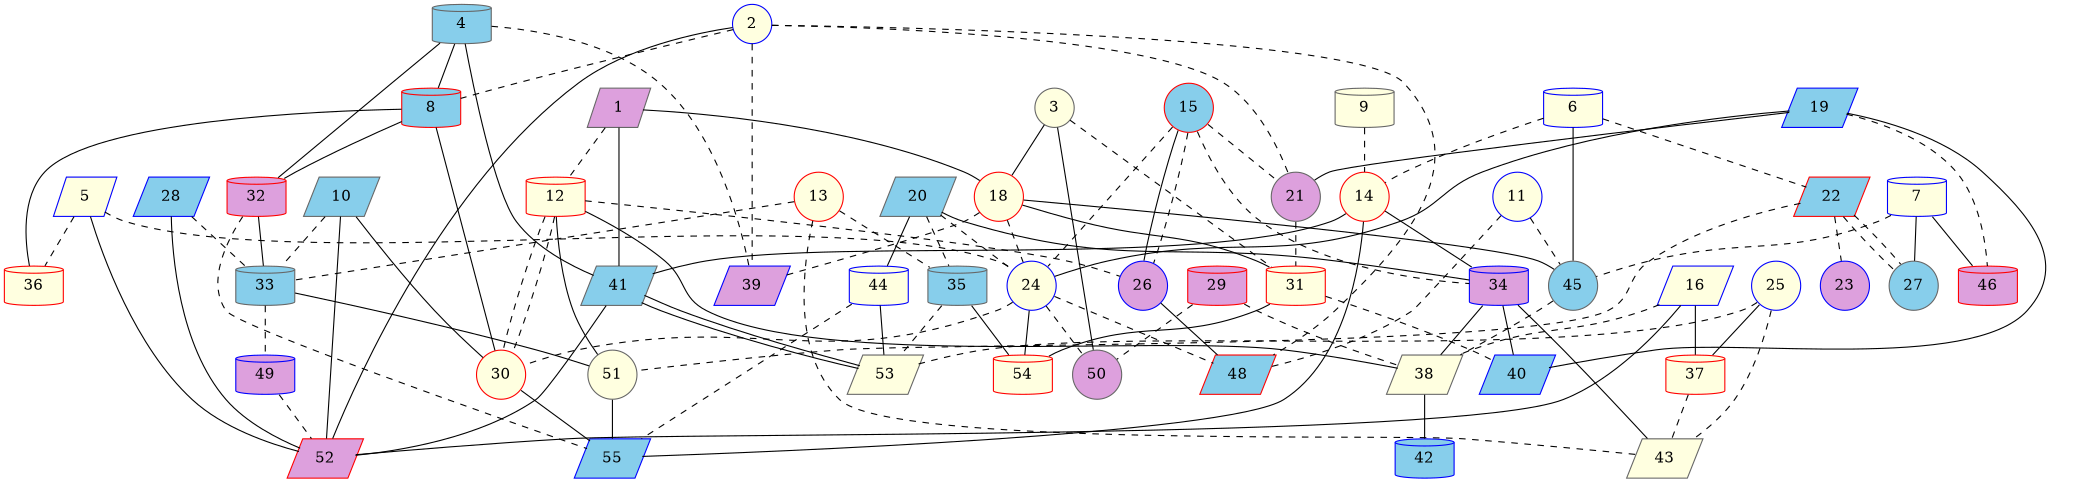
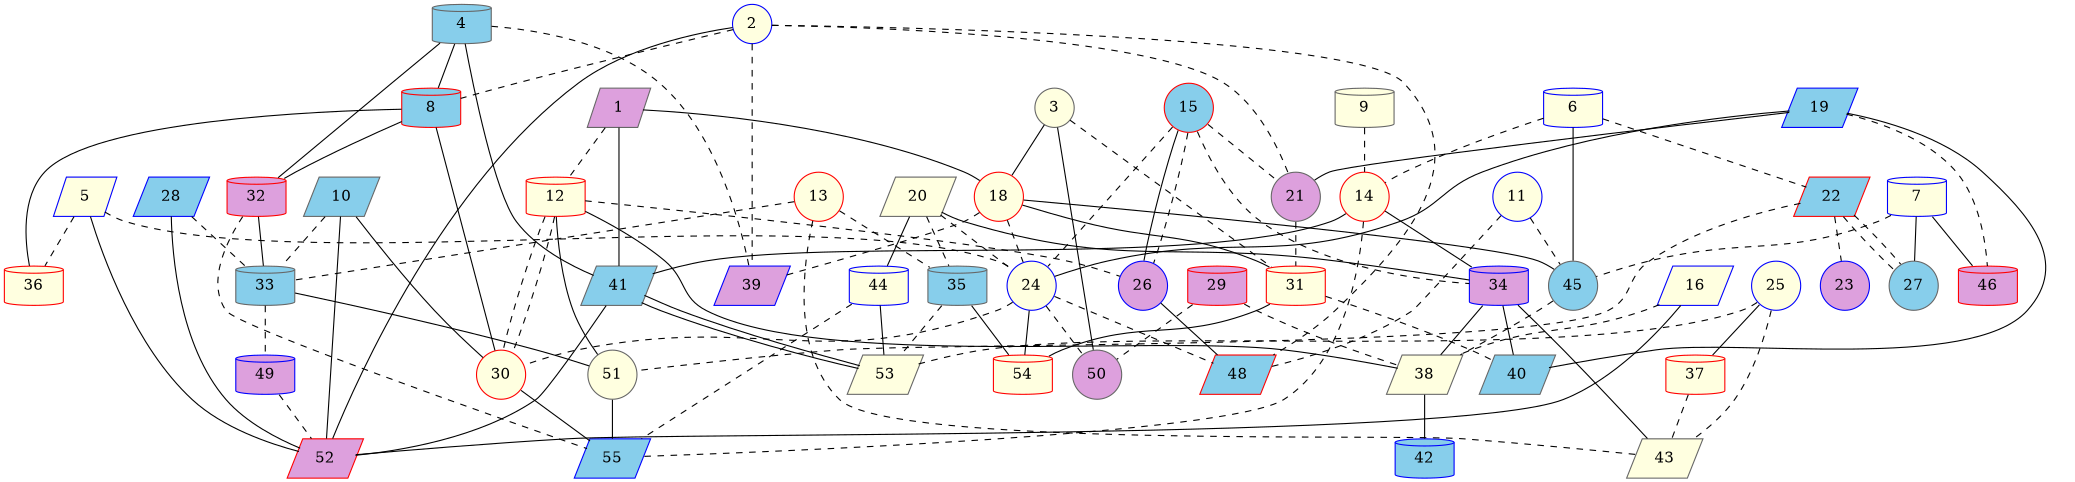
(918, 197) -> (918, 197)
(1695, 330) -> none
(1517, 375) -> (1517, 375)
(981, 440) -> (981, 440)
